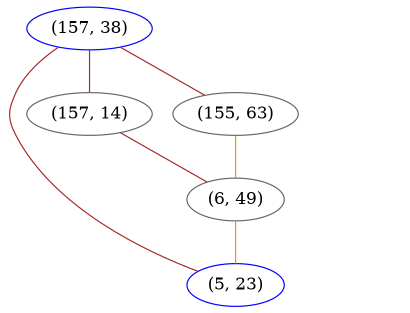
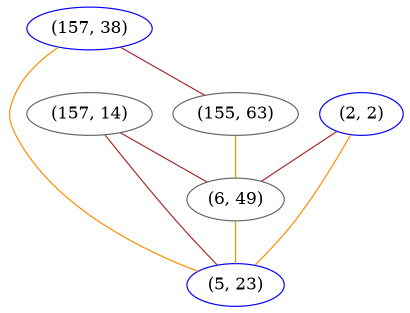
(90, 71) -> (159, 201)
none -> (361, 114)
(53, 185) -> (53, 185)
